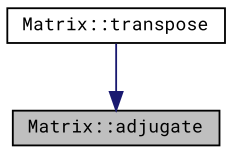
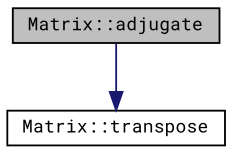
(116, 68) -> (116, 68)
